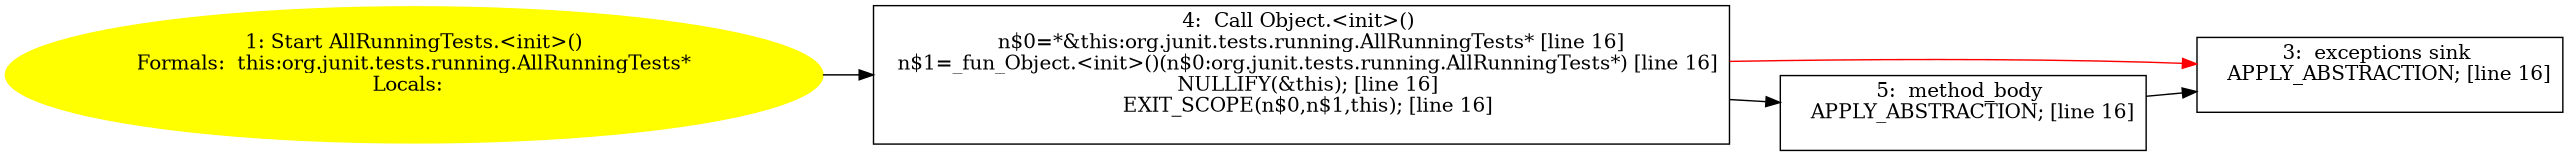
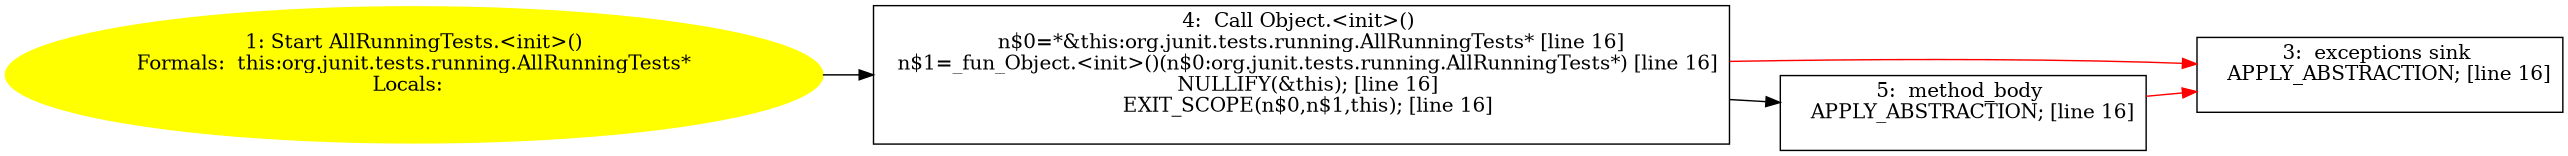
(2164, 95) -> (2164, 95)
